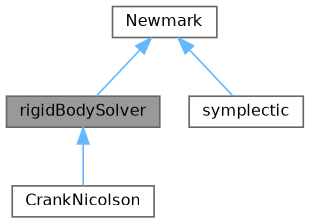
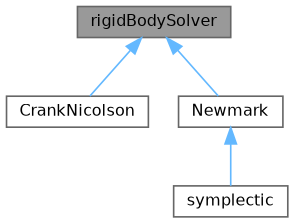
(118, 73) -> (198, 73)
